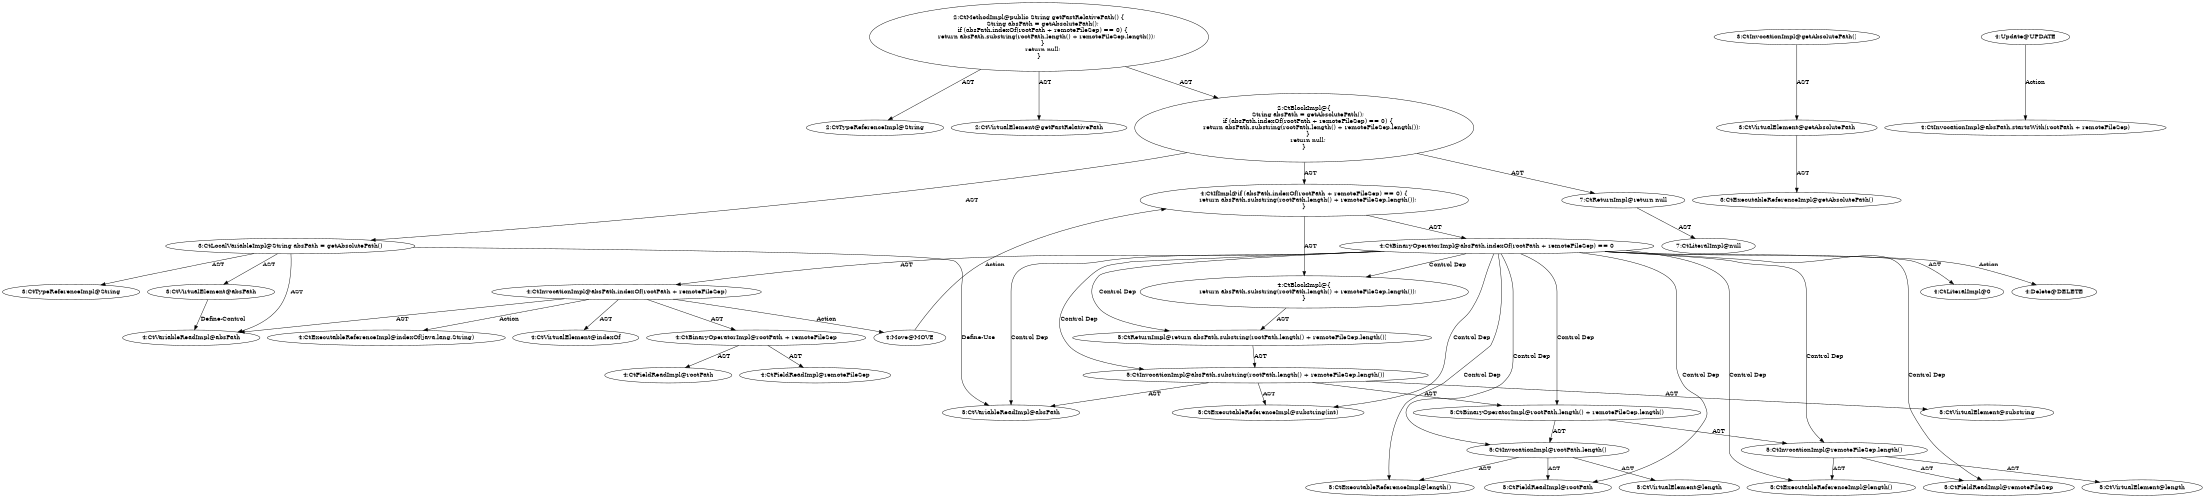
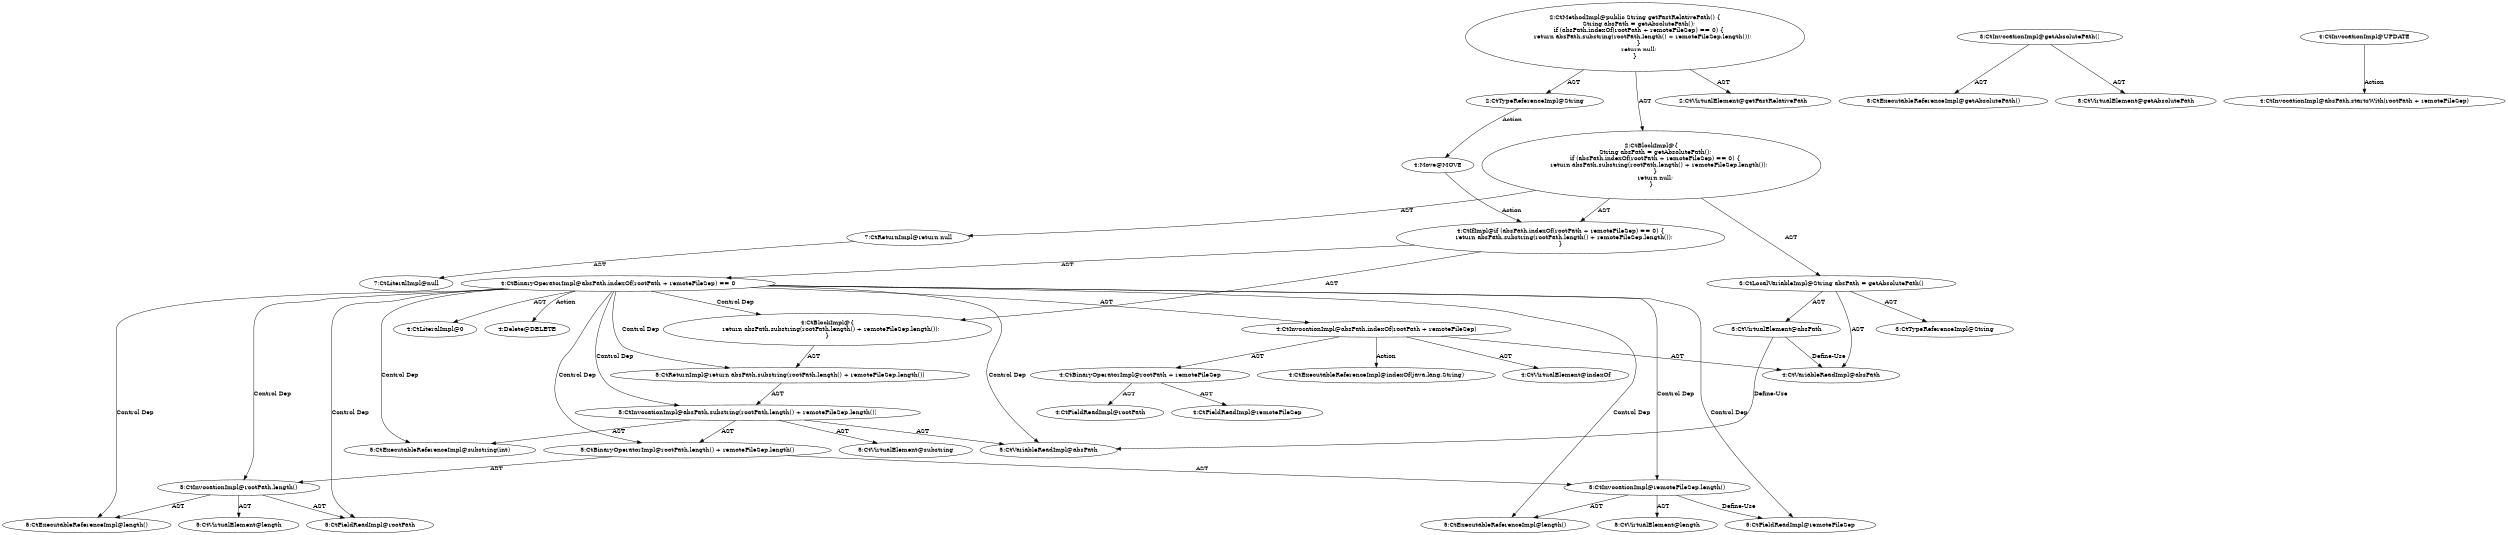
(2025, 37) -> (2364, 37)
(1797, 162) -> (1994, 68)
(762, 252) -> (1477, 441)
(776, 315) -> (1482, 128)
(223, 319) -> (1829, 356)
(1927, 469) -> (1739, 506)
